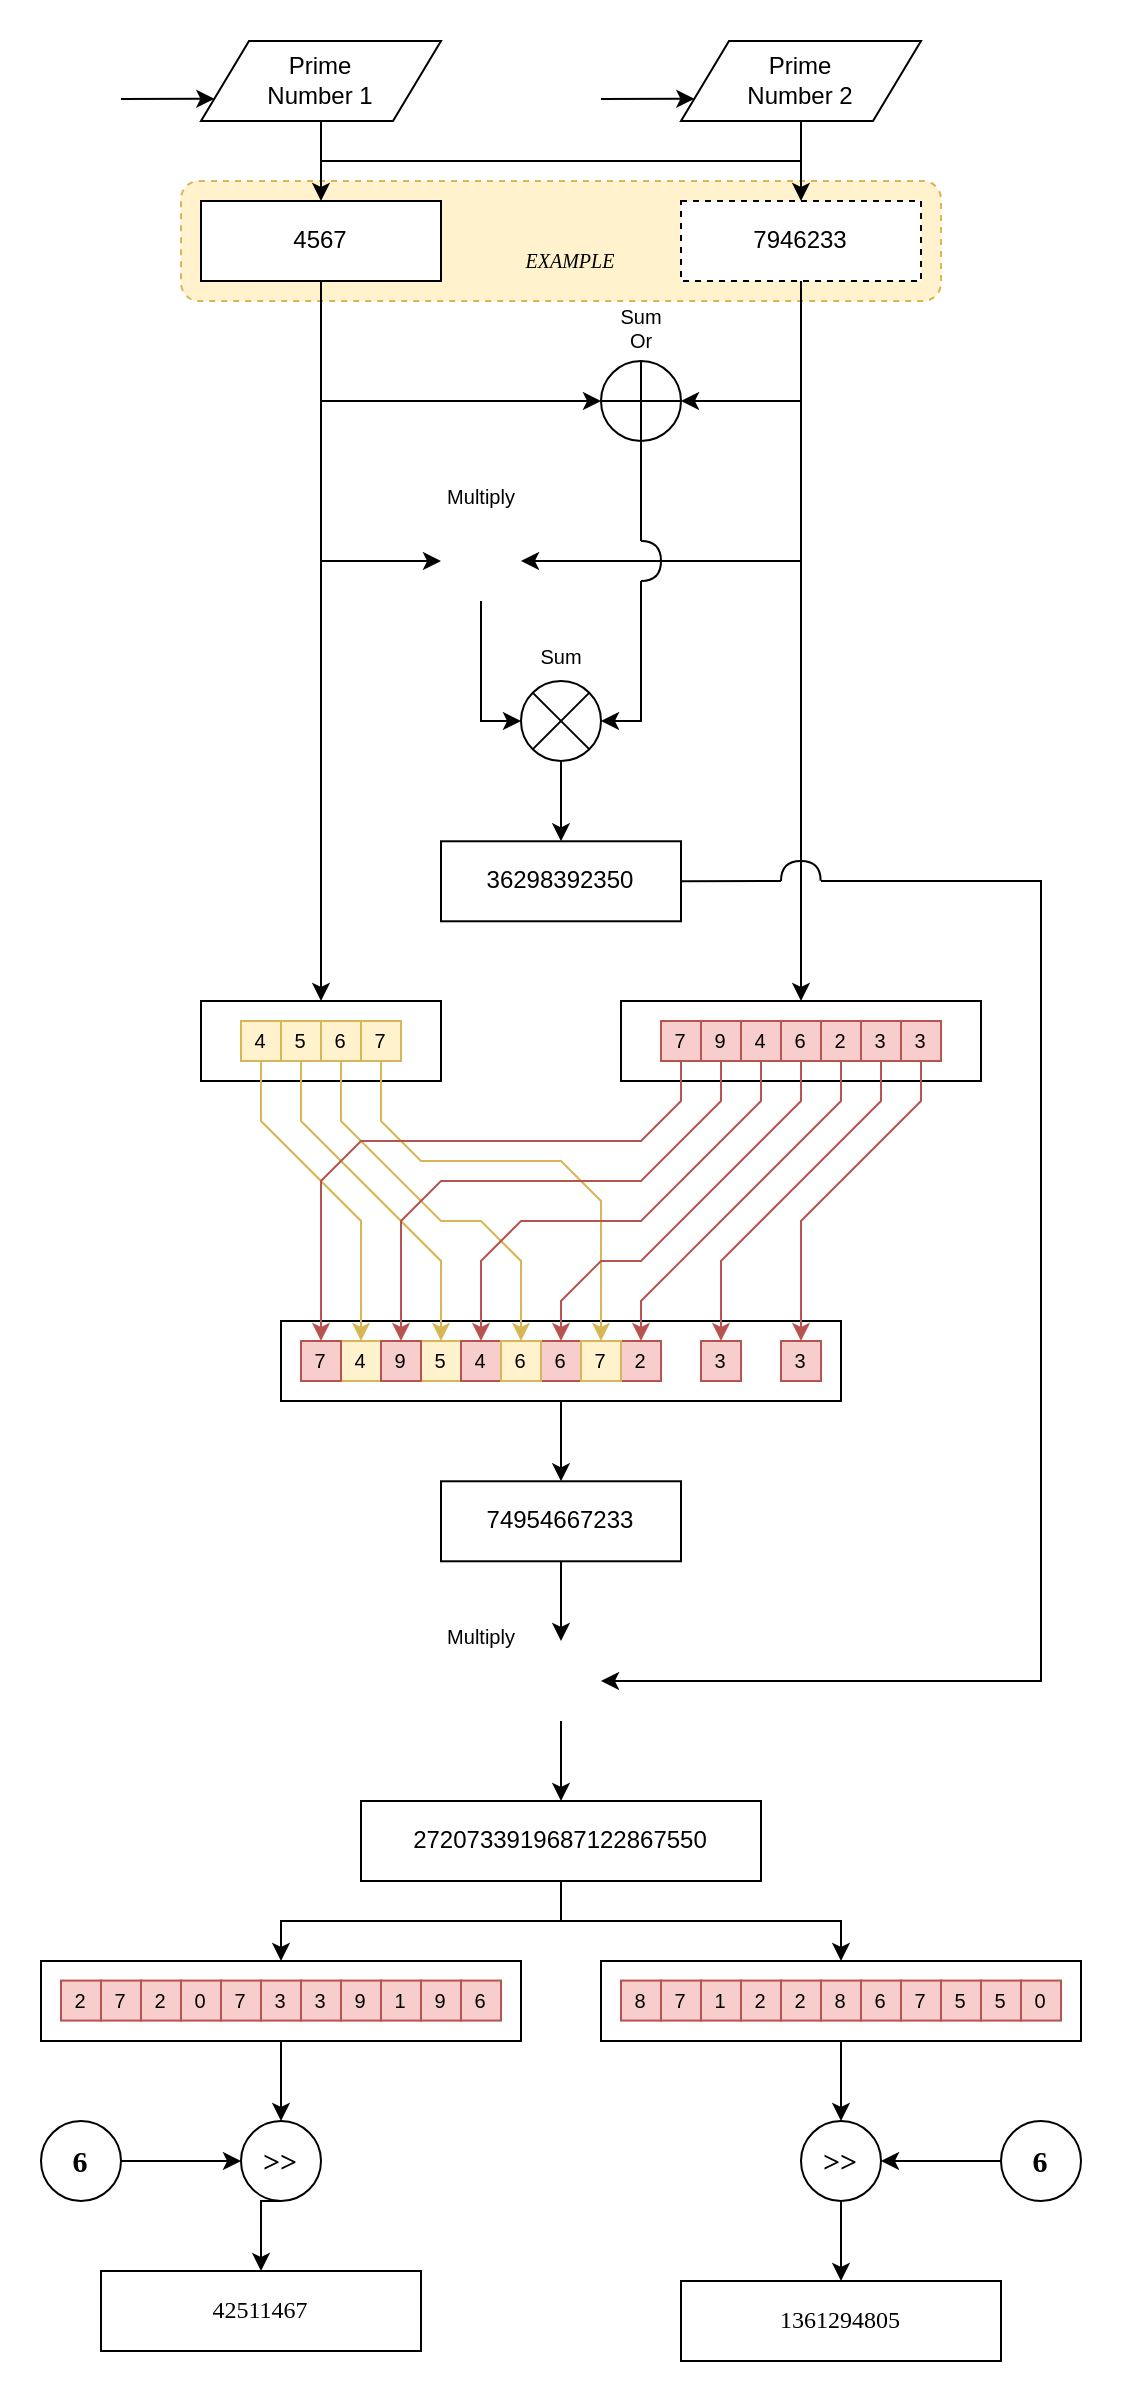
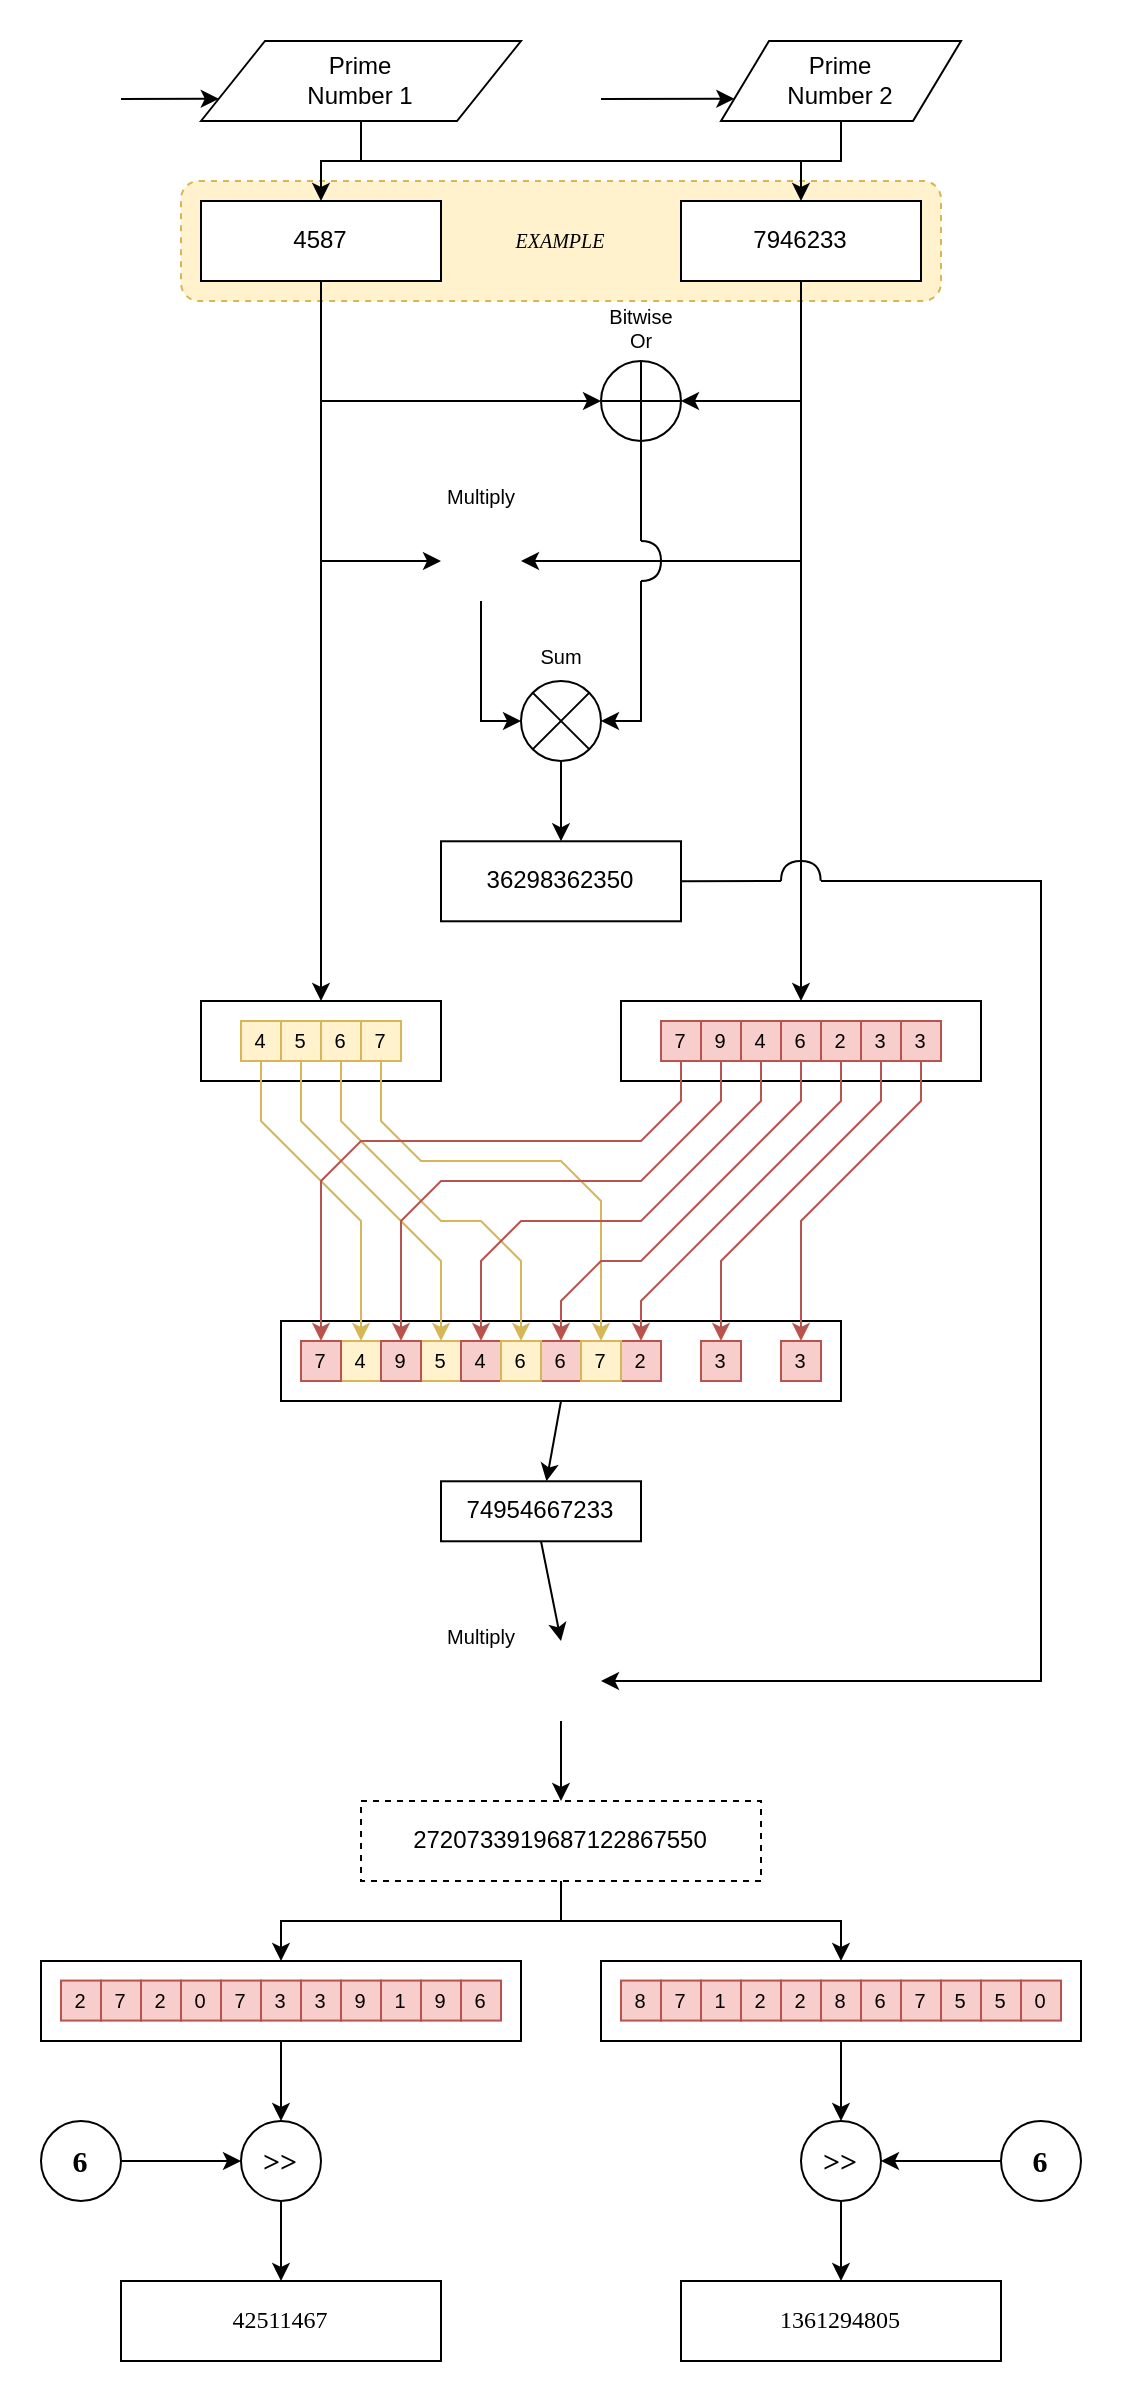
(321, 81) -> (361, 81)
(801, 81) -> (841, 81)
(321, 241) -> (321, 241)
(801, 241) -> (801, 241)
(571, 261) -> (561, 241)
(642, 331) -> (642, 331)
(561, 881) -> (561, 881)
(561, 1521) -> (541, 1511)
(561, 1841) -> (561, 1841)
(261, 2311) -> (281, 2321)
